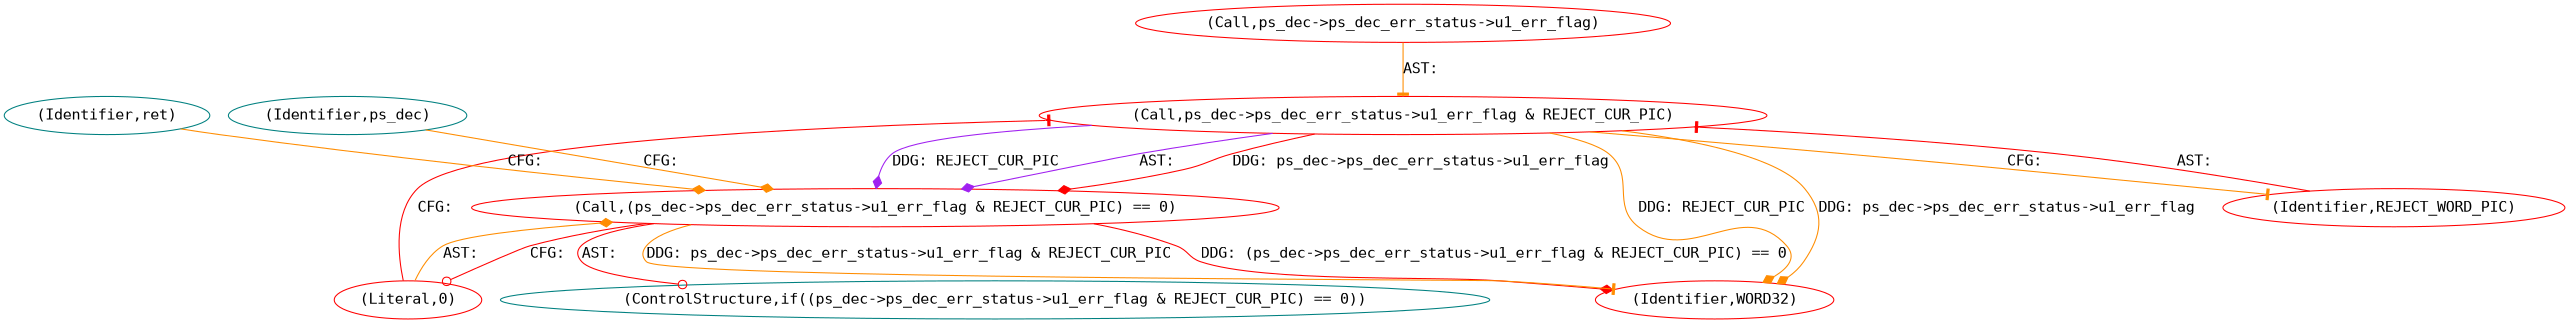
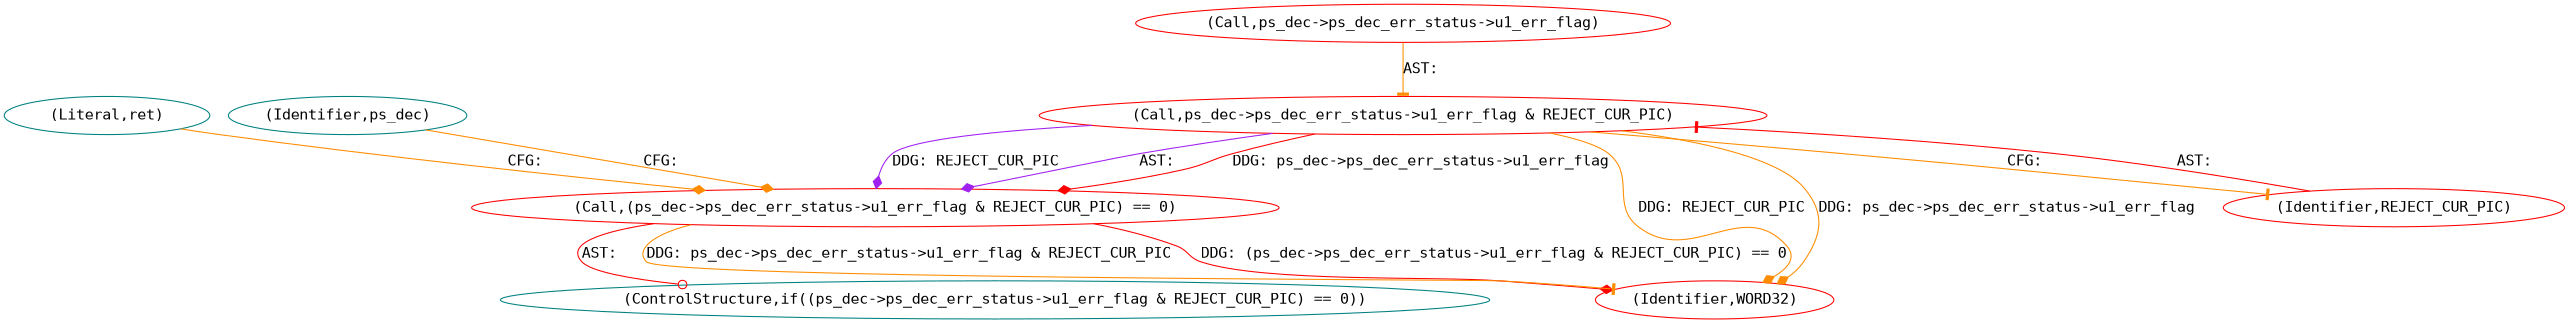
(107, 116) -> (107, 116)
(2394, 208) -> (2394, 208)
(408, 300) -> none
